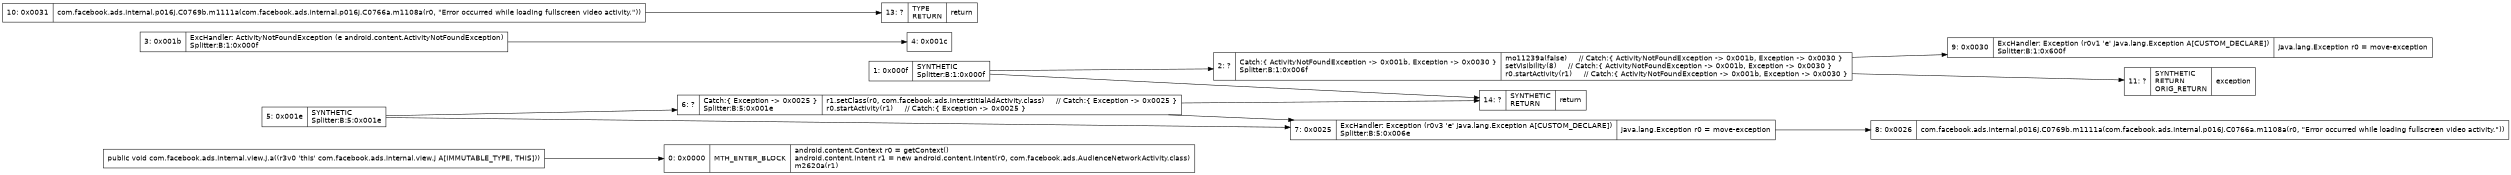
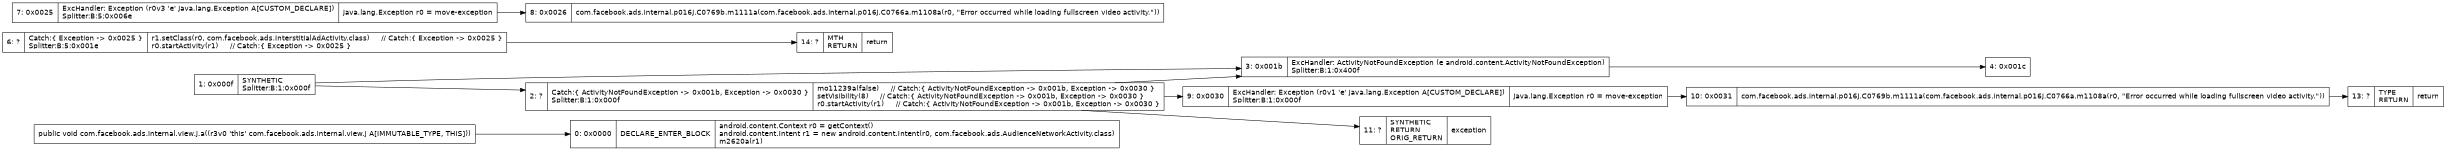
(224, 46) -> (1326, 71)
(2032, 51) -> (1267, 100)
(1274, 70) -> (586, 100)
none -> (1176, 80)
(1232, 86) -> (776, 74)
(1531, 96) -> (836, 38)
none -> (1674, 97)
(324, 117) -> none
(1228, 117) -> none
(750, 158) -> (666, 134)
